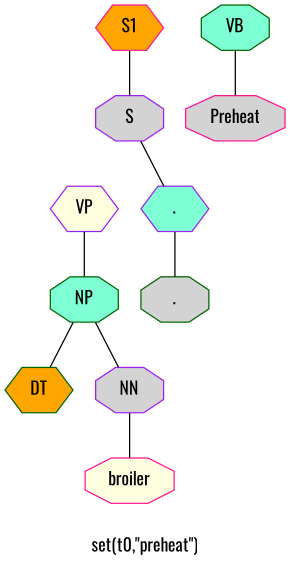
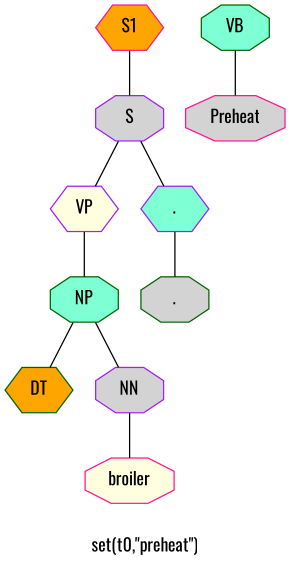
none -> (107, 164)
